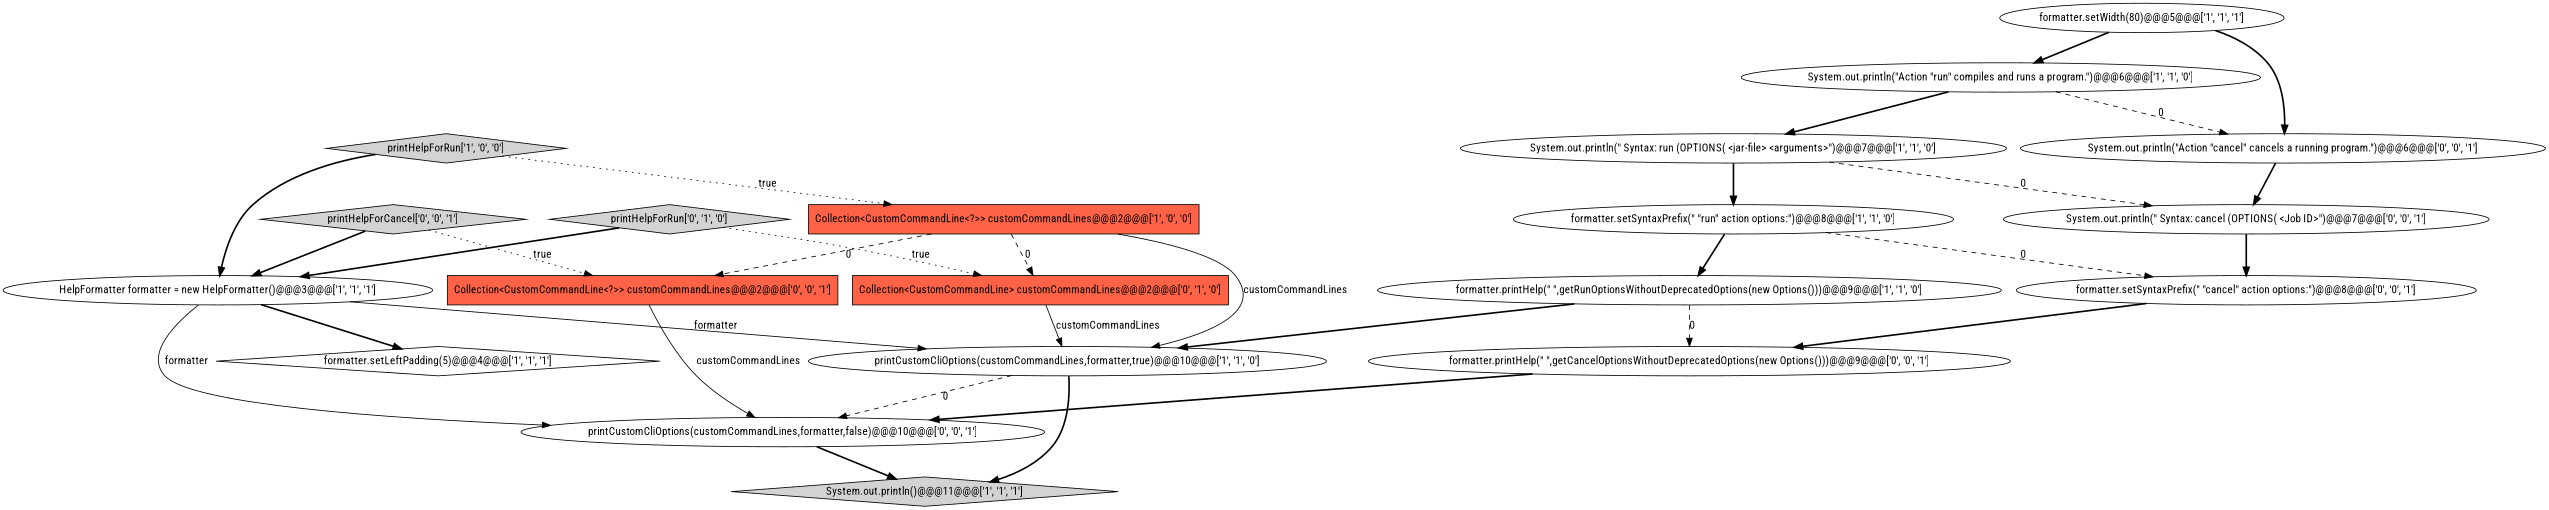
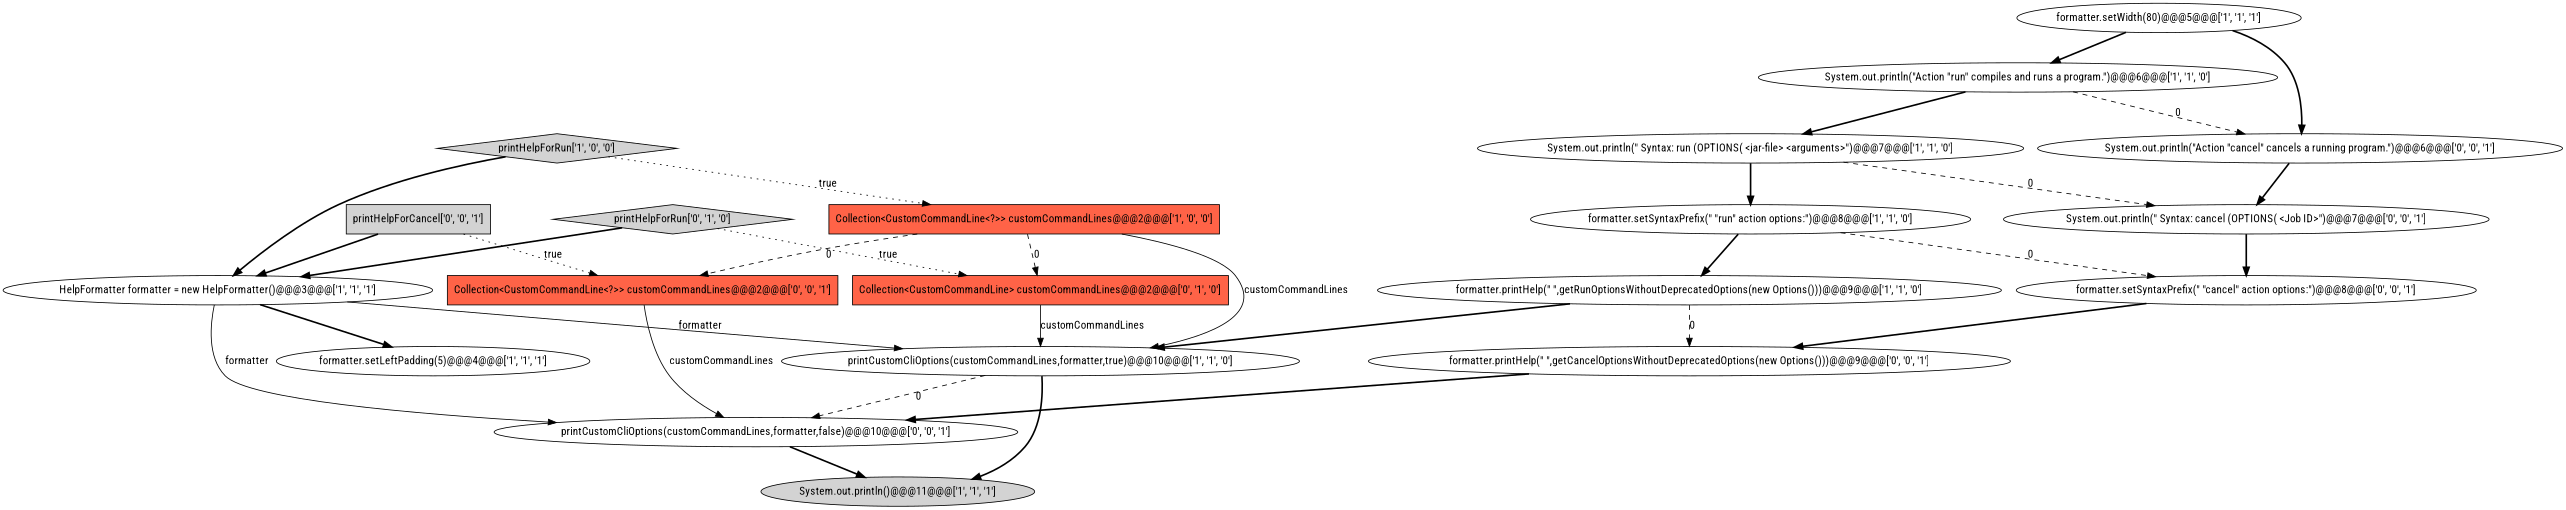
(393, 219) -> (418, 219)
(438, 361) -> (433, 361)
(925, 492) -> (898, 492)
